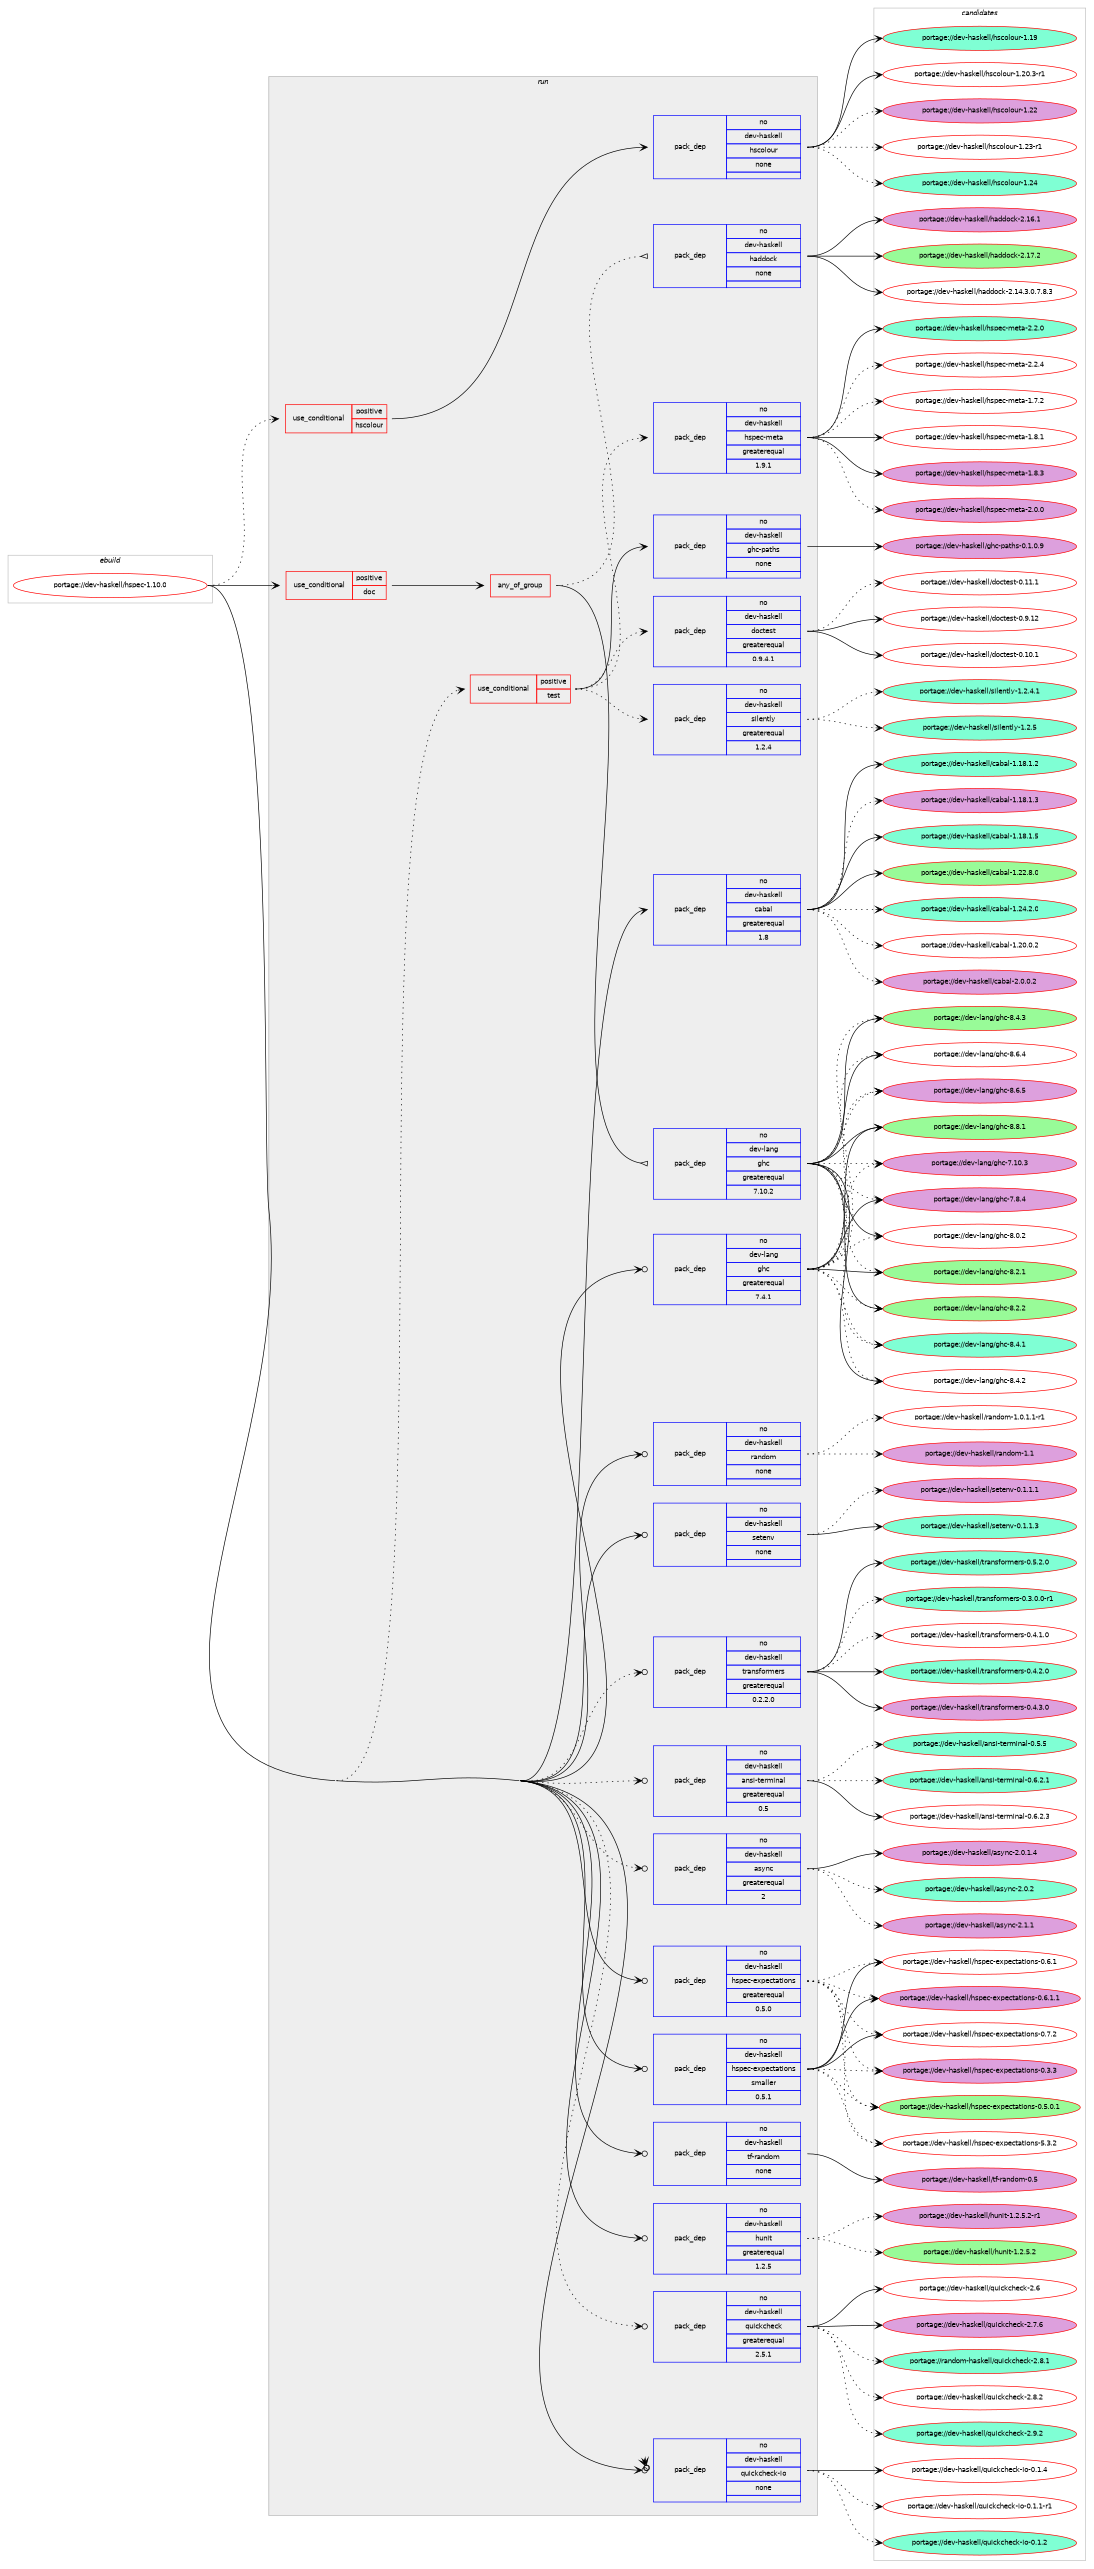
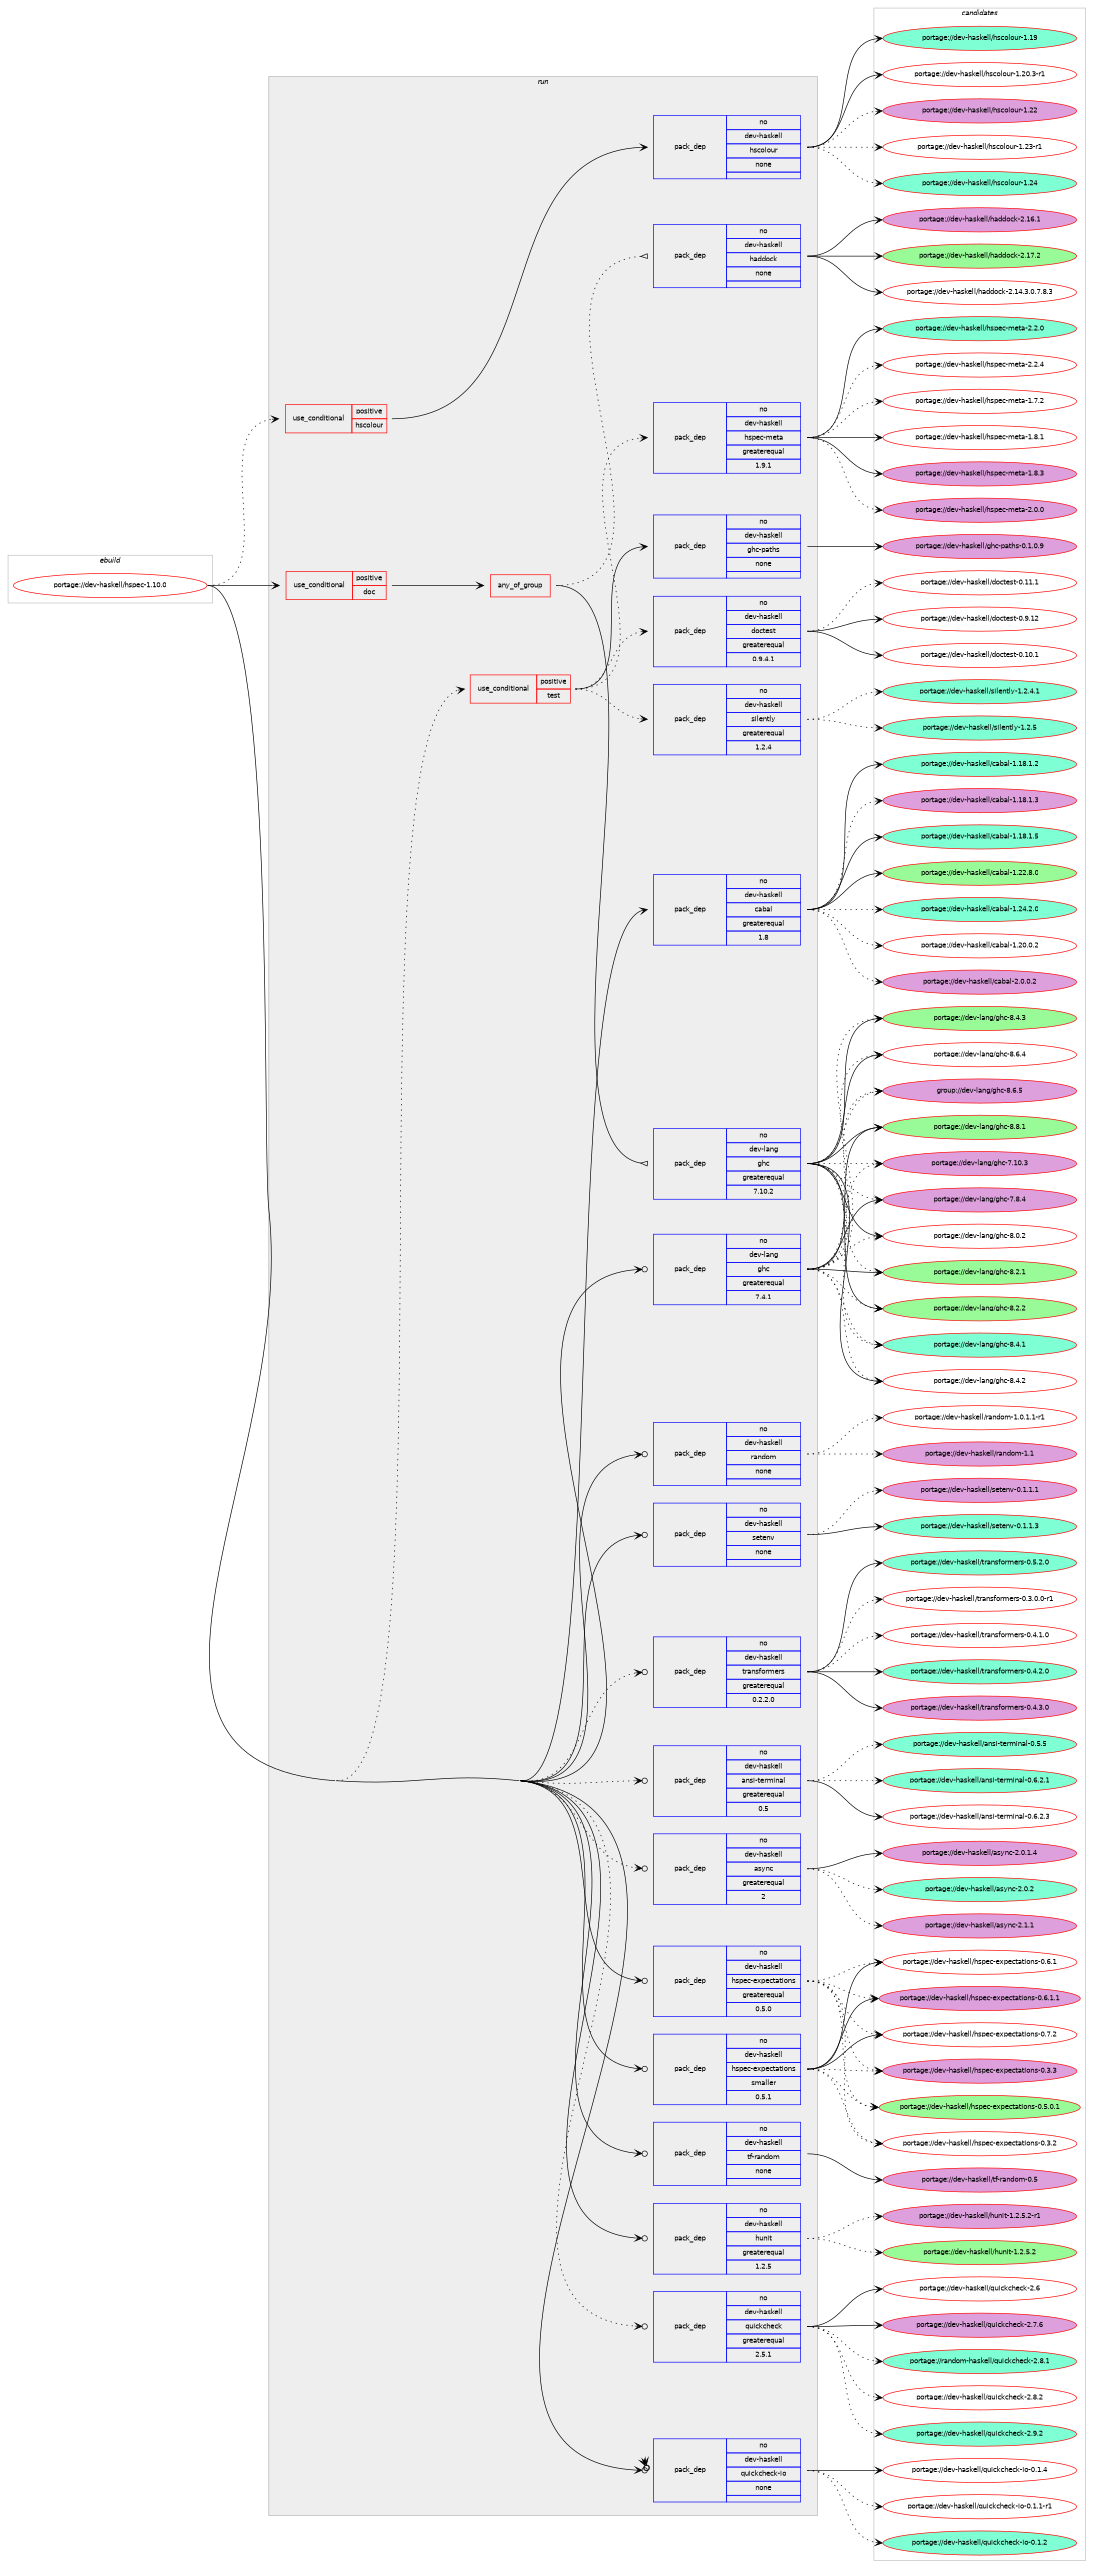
(980, 1091) -> (980, 1091)
(980, 1599) -> (980, 1599)
(980, 2144) -> (980, 2144)
